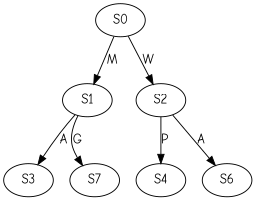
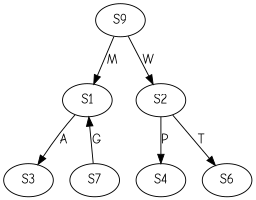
(120, 20) -> (120, 20)
(72, 137) -> (91, 145)
(201, 140) -> (201, 140)
